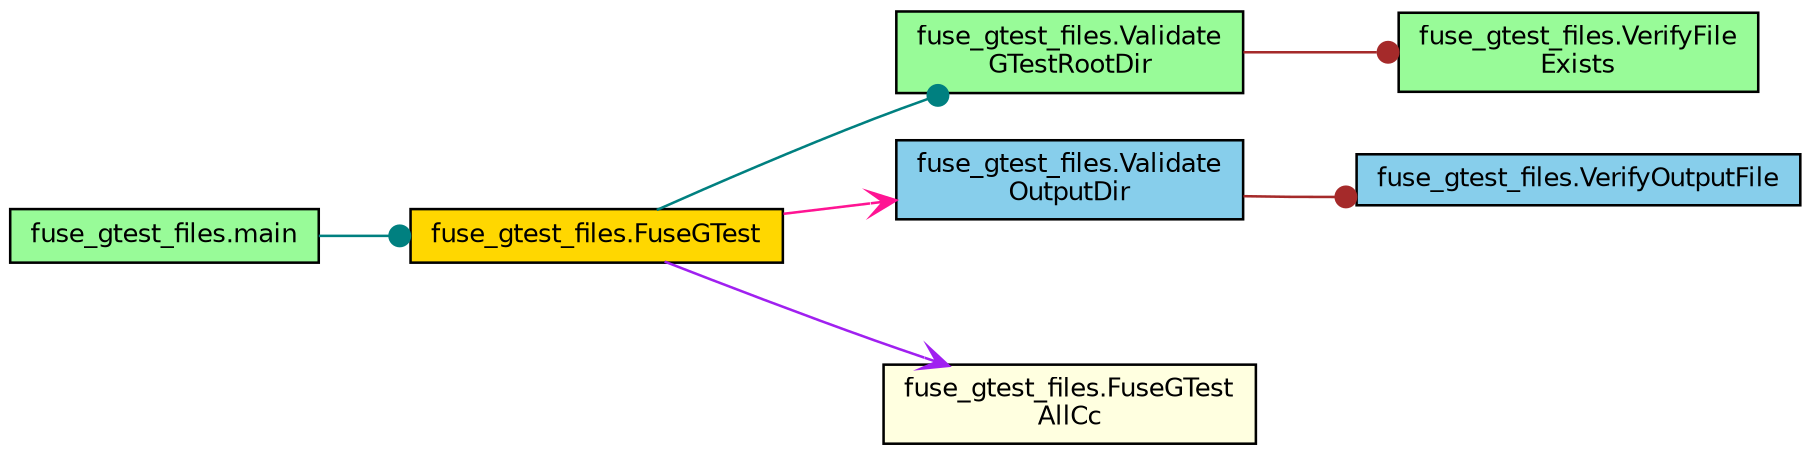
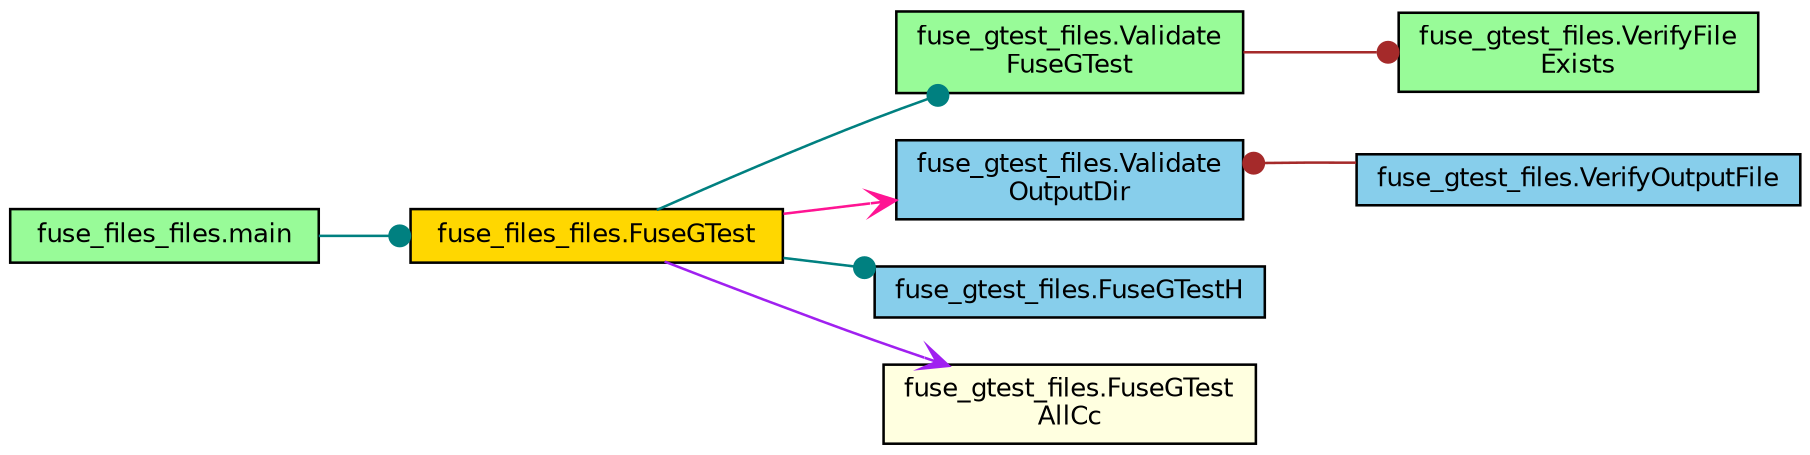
(1070, 52) -> (1070, 52)
(1290, 197) -> (1310, 163)
(164, 236) -> (164, 236)
(597, 236) -> (597, 236)
none -> (1070, 292)
